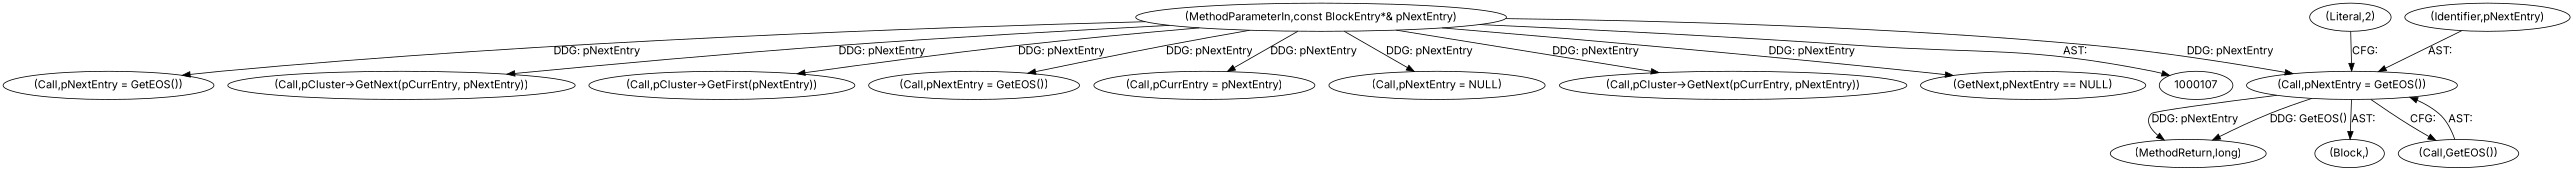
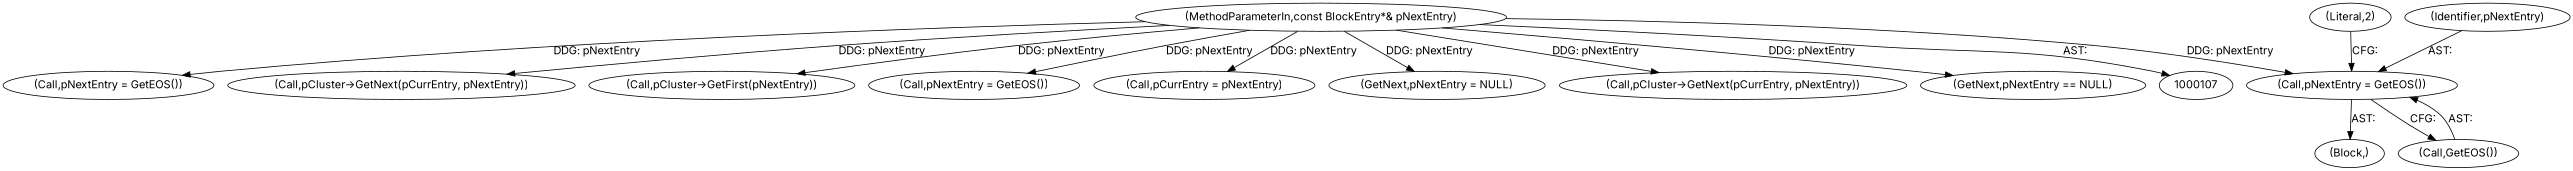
(1437, 85) -> (1437, 85)
(2188, 154) -> none
